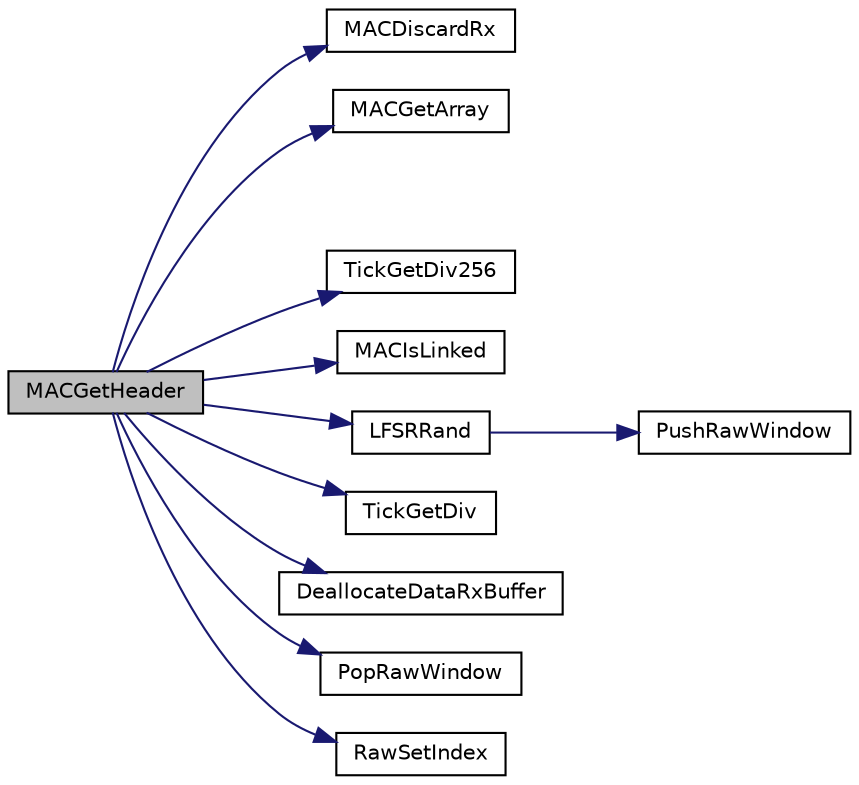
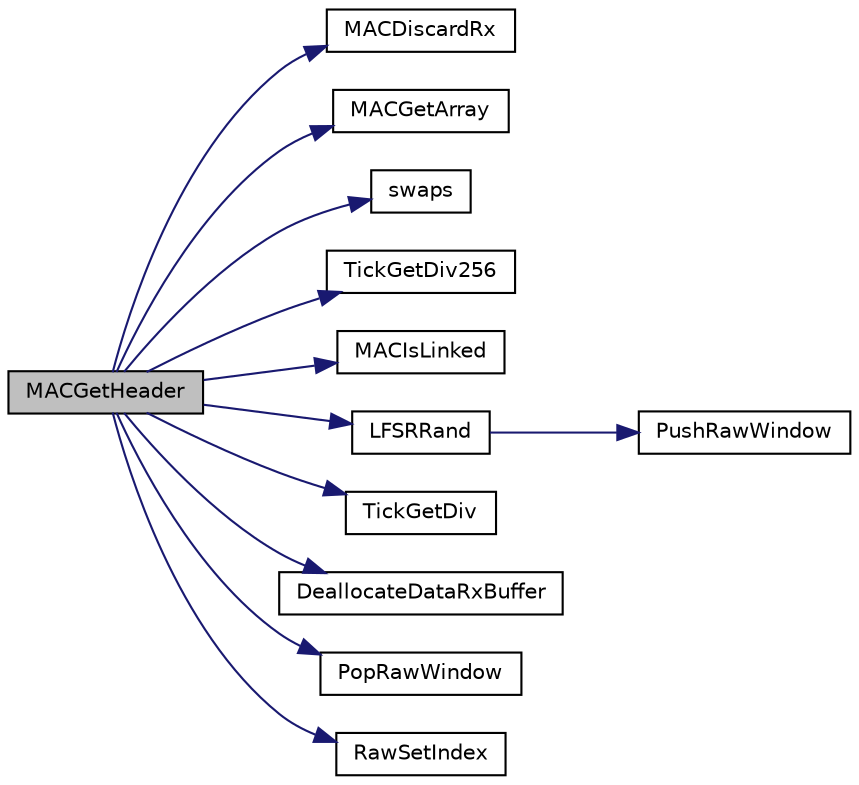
none -> (421, 191)
